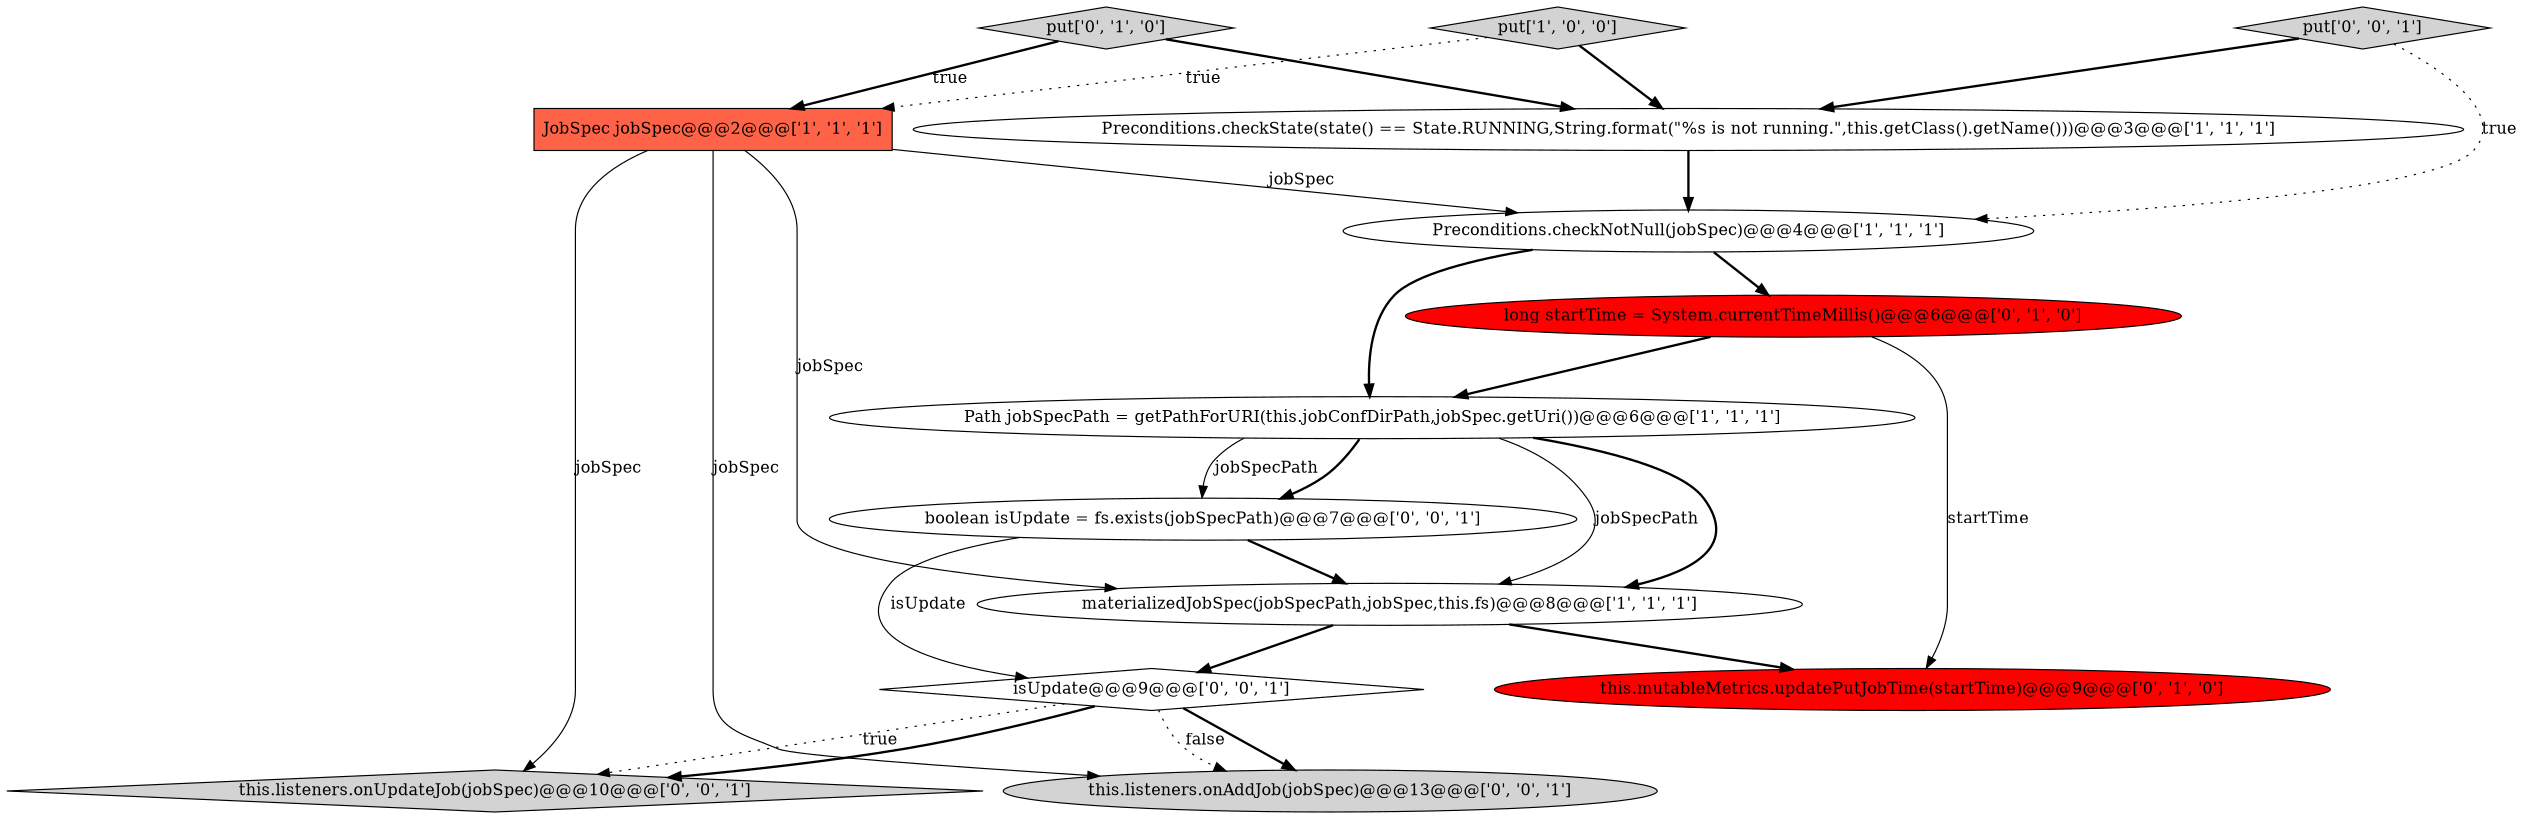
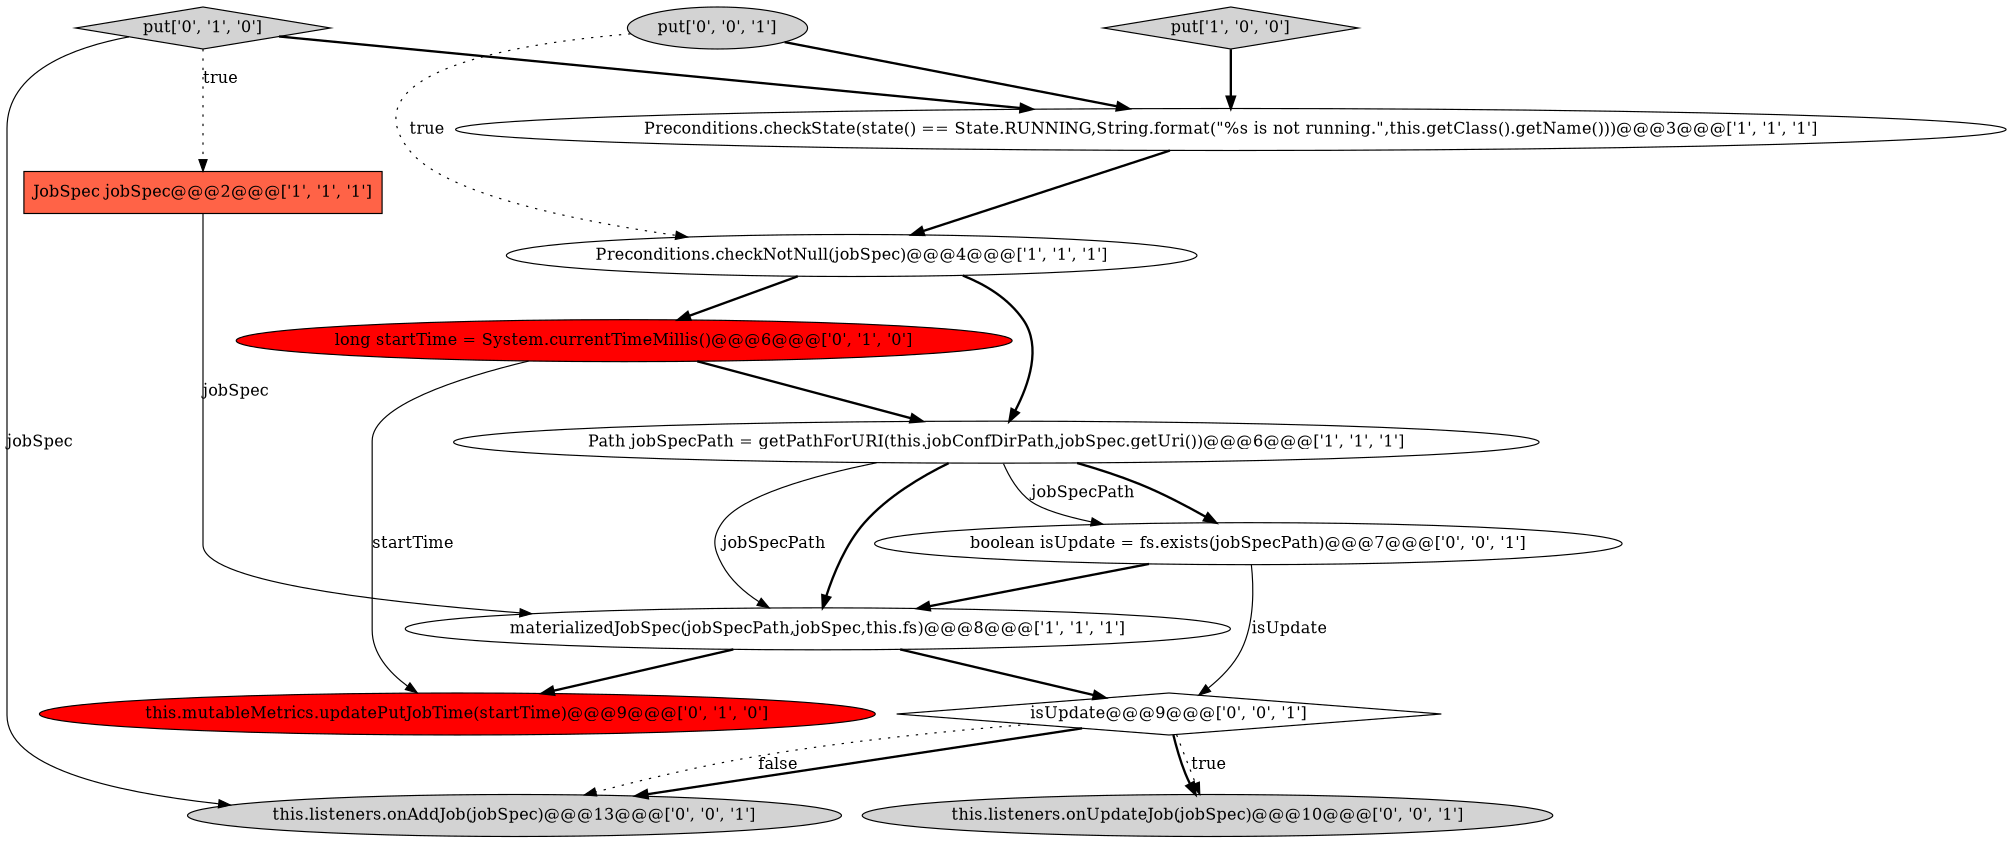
(2363, 28) -> (718, 28)
(1191, 72) -> none
(931, 73) -> (203, 104)
(1199, 181) -> none
(575, 447) -> none
(713, 623) -> (7, 461)
(495, 791) -> (1208, 816)
